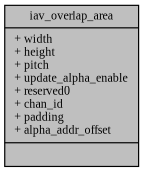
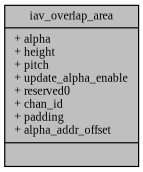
(34, 39) -> (33, 39)
